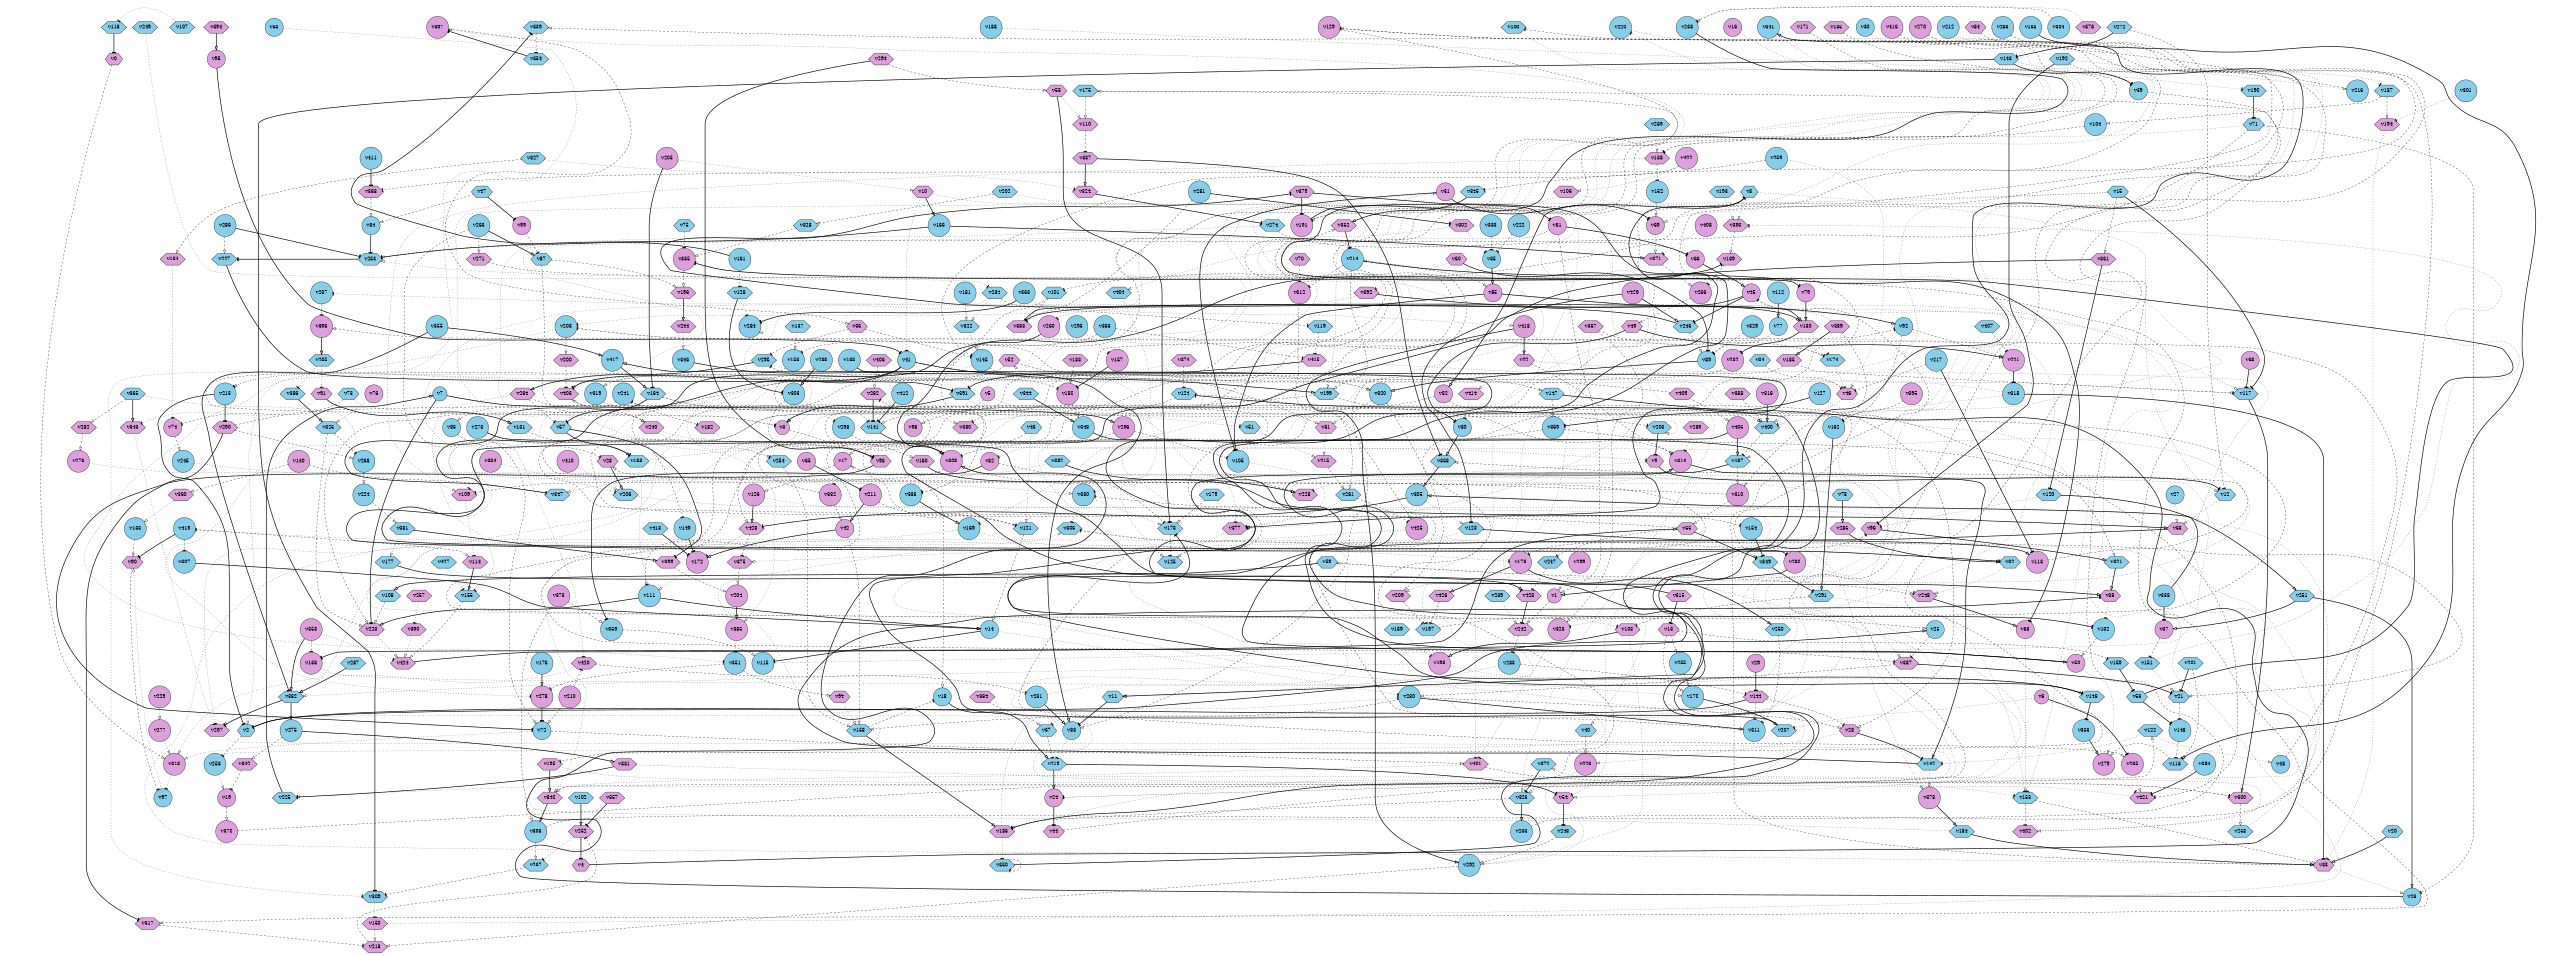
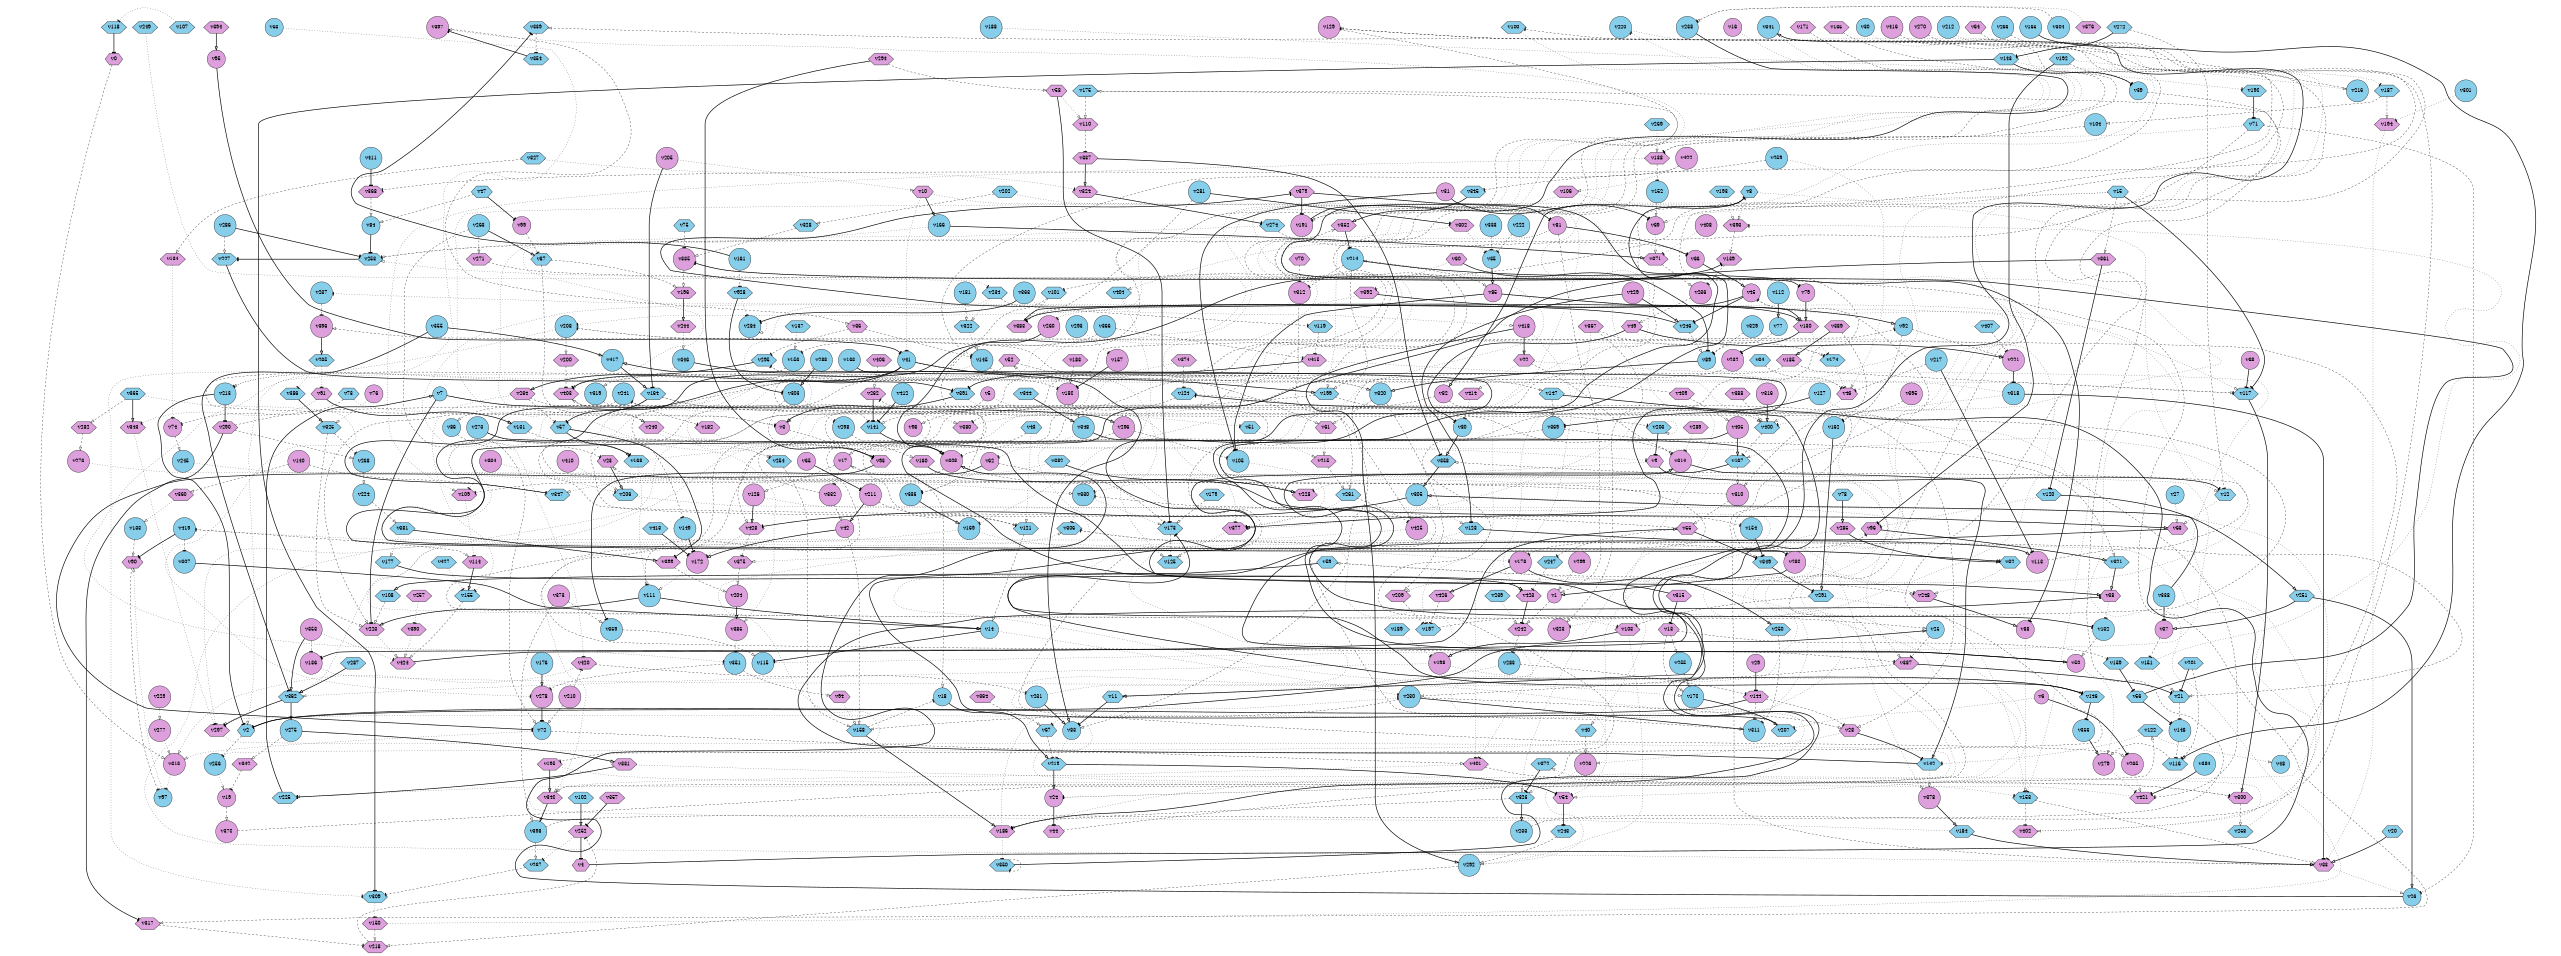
(655, 242) -> (655, 242)
(740, 293) -> (740, 293)
(1461, 300) -> none
